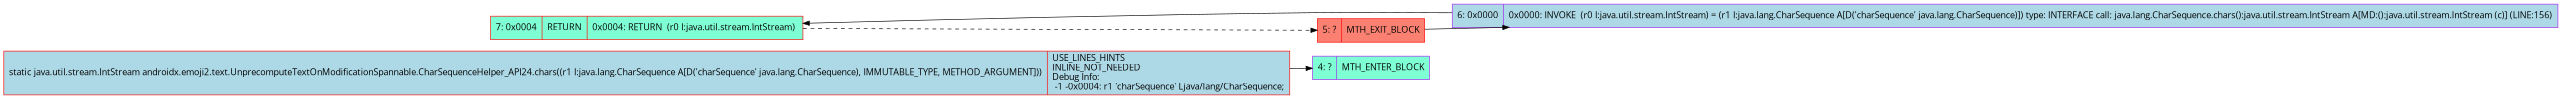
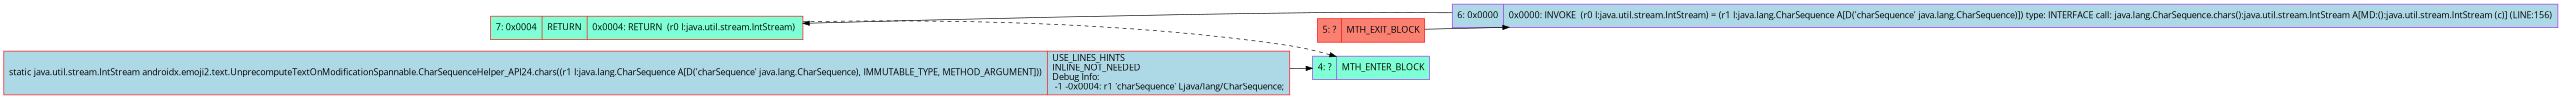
(1057, 29) -> (1067, 25)
